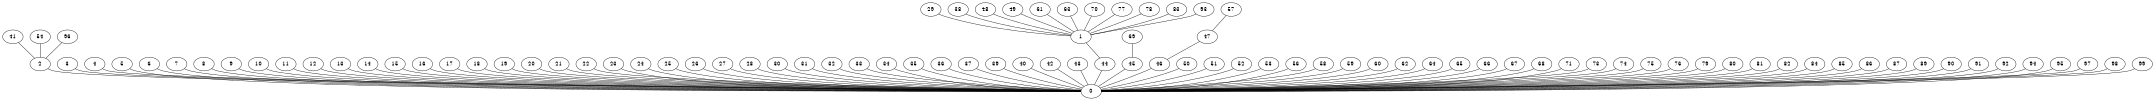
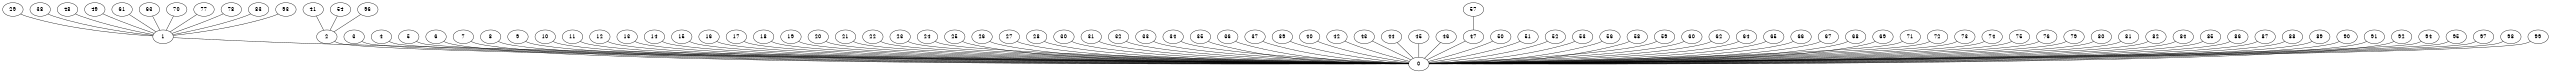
none -> (1938, 37)
none -> (2292, 37)
(1093, 50) -> (791, 55)
(1132, 50) -> (1653, 61)
(1183, 50) -> (1446, 50)
